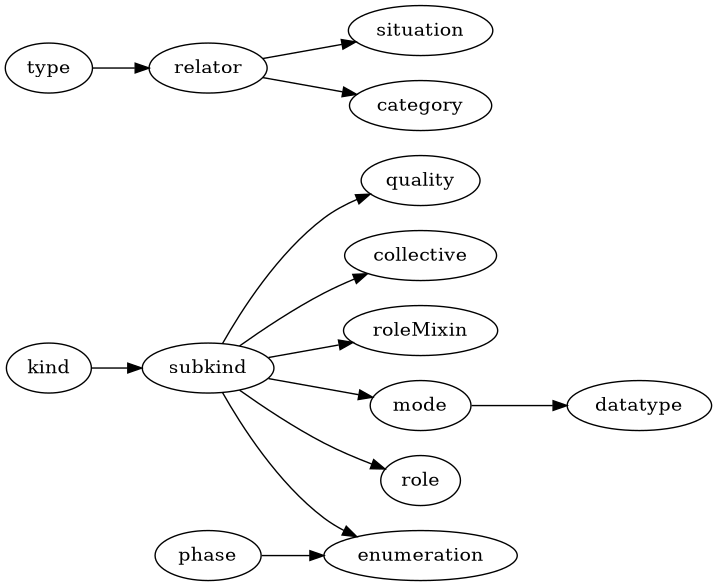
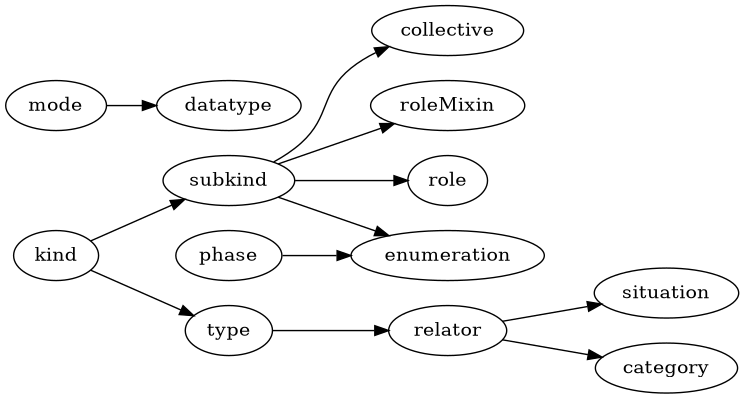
(421, 181) -> none
none -> (136, 290)
(314, 387) -> none
